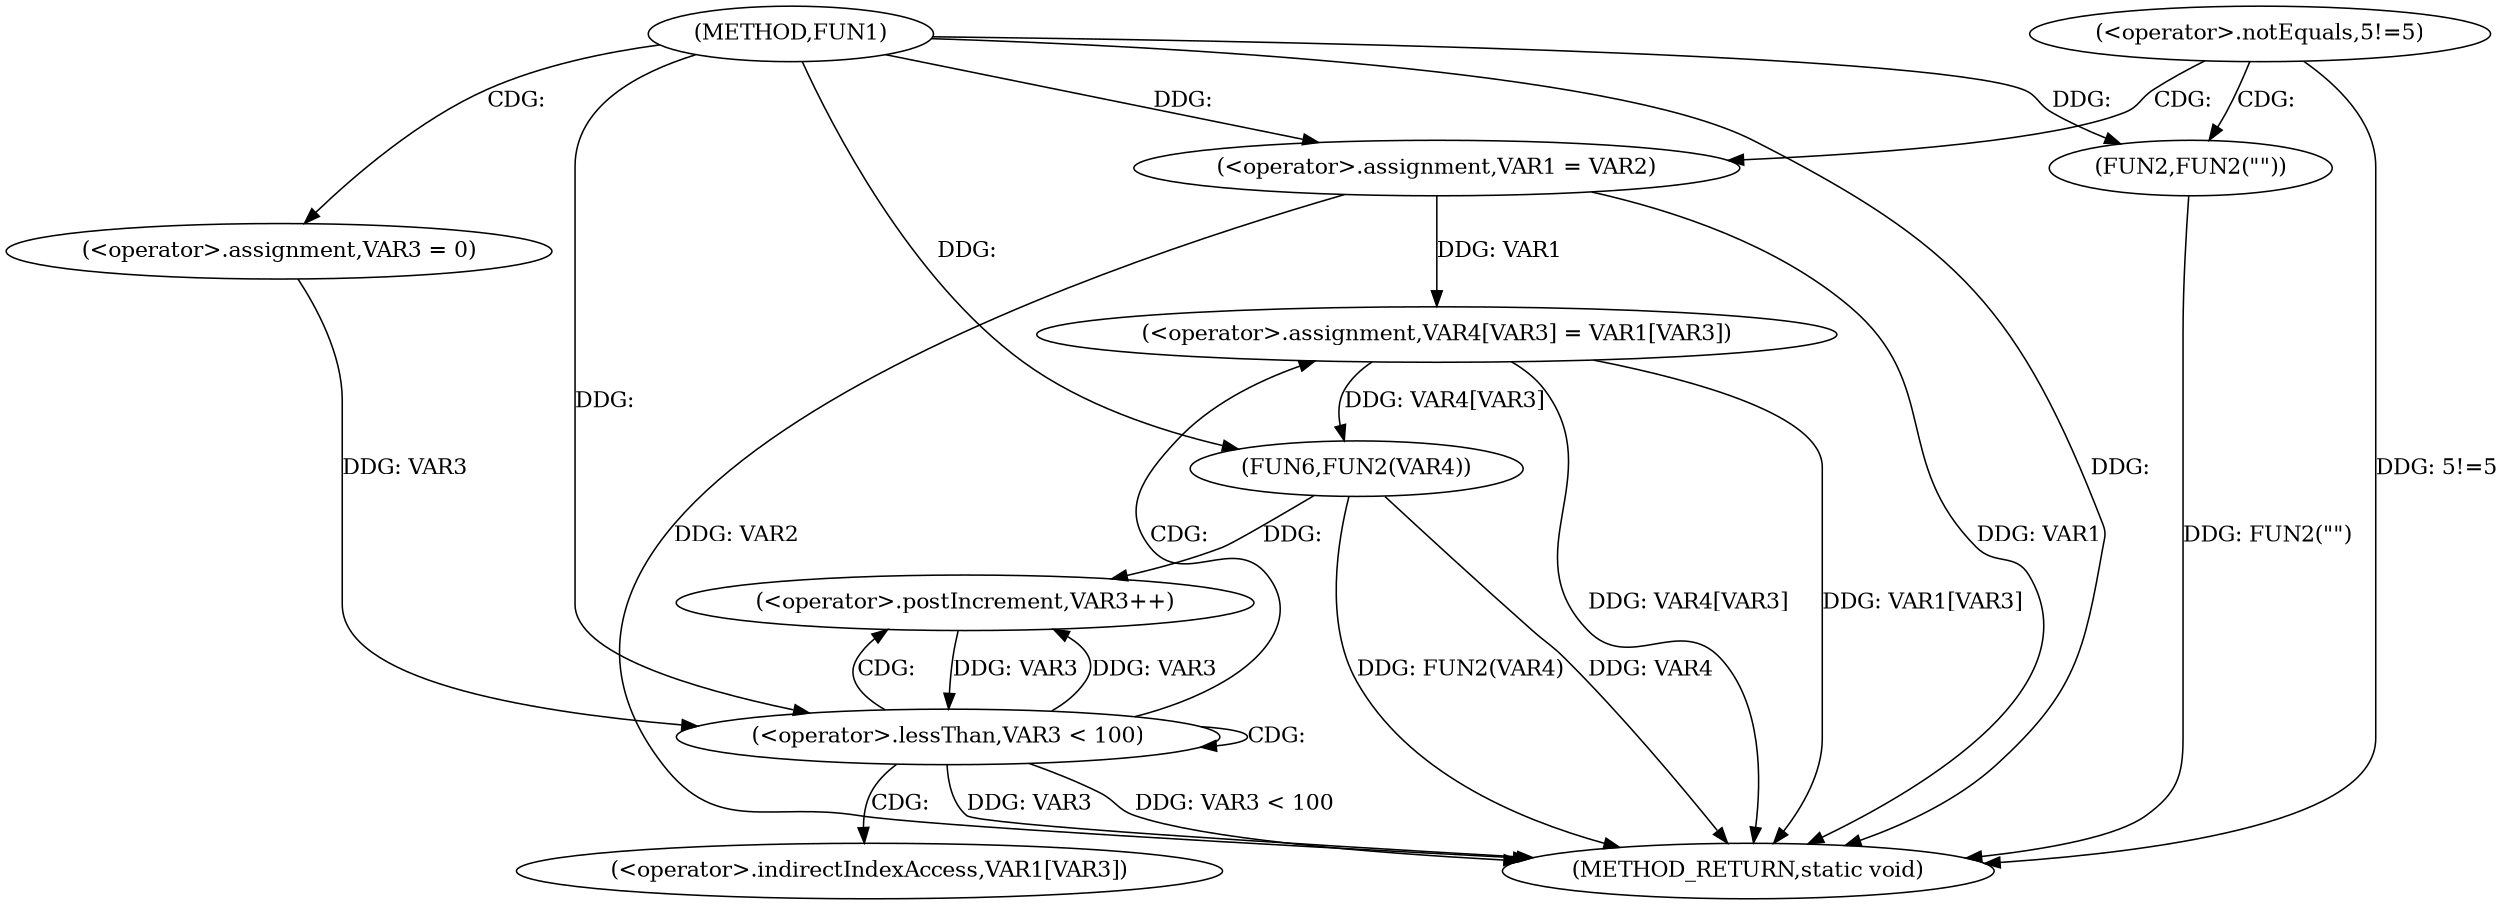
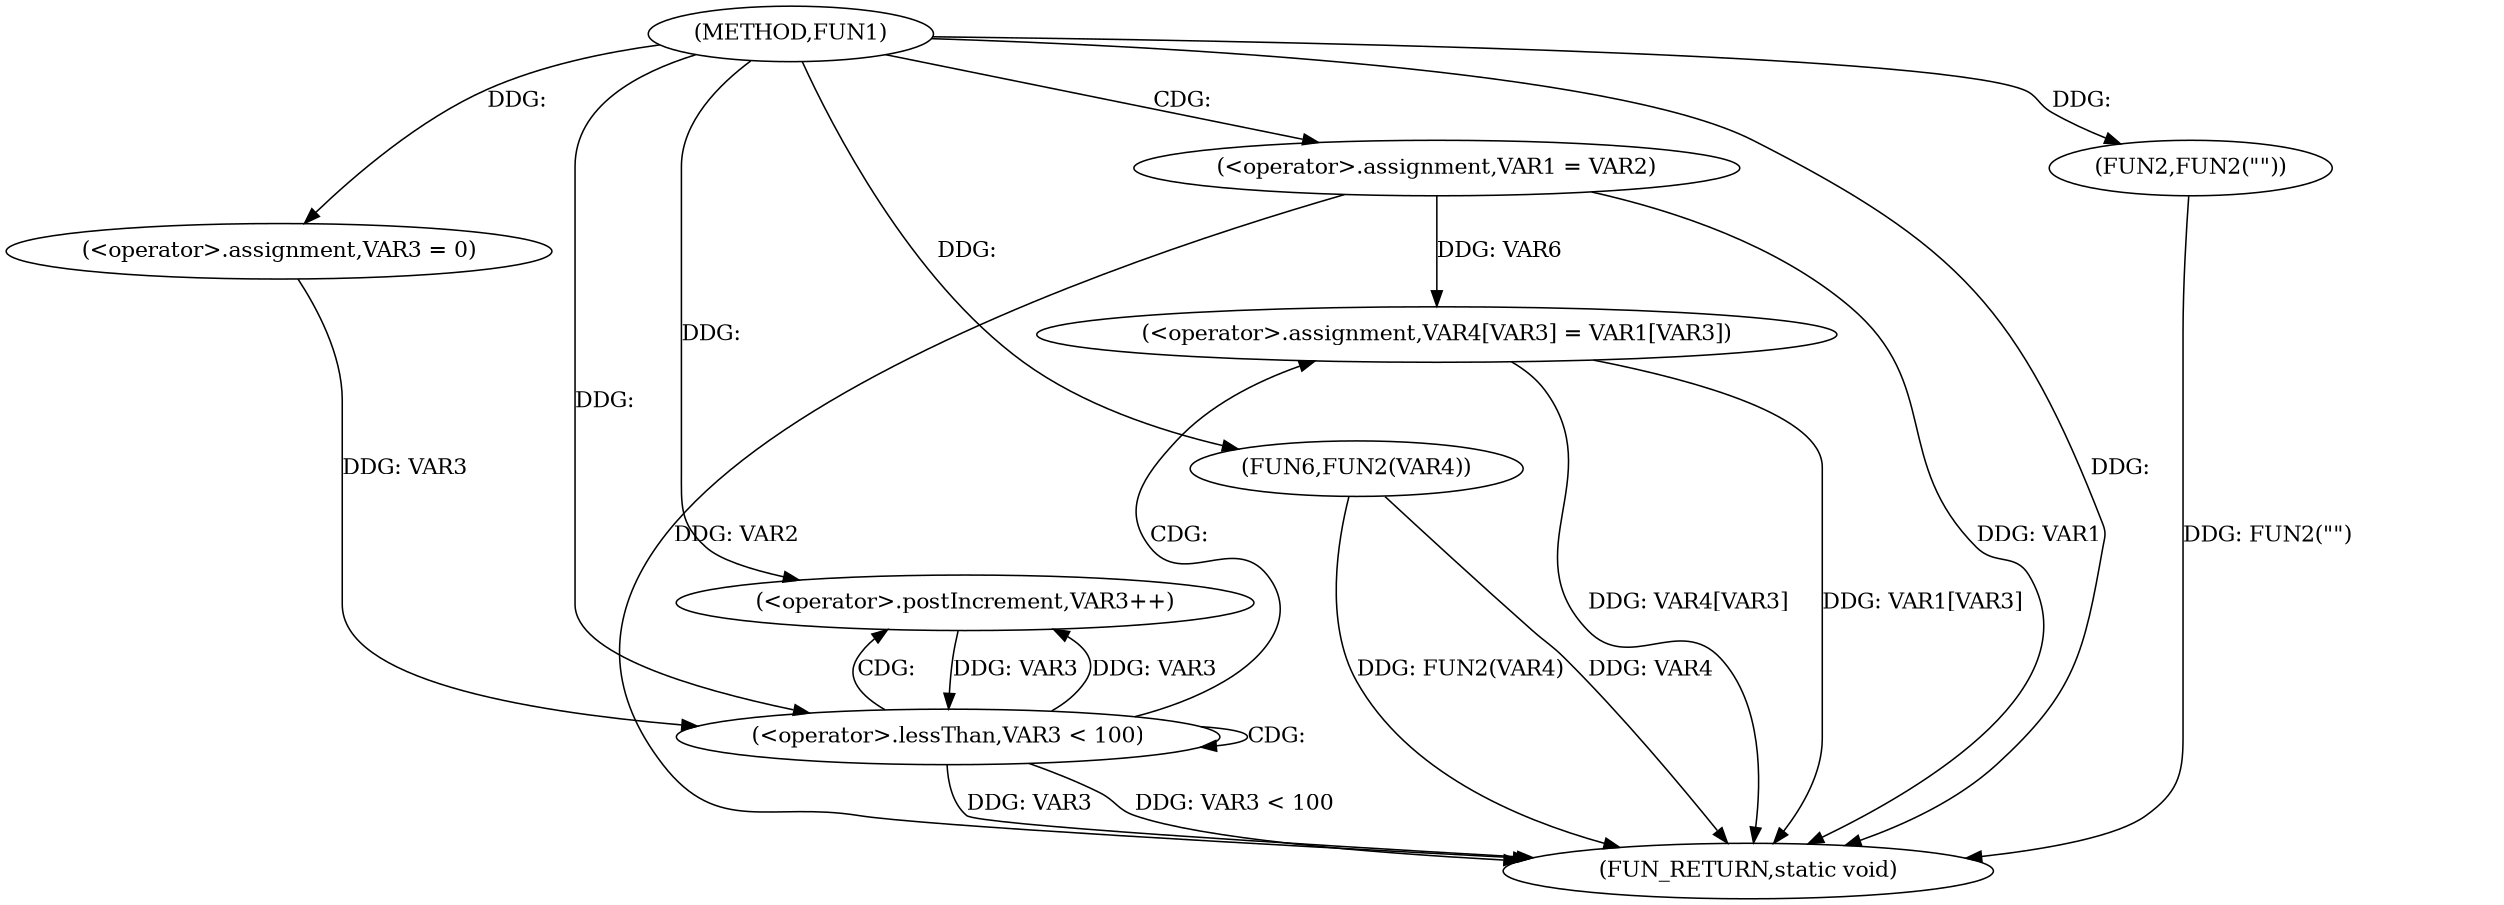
(2260, 34) -> none
(520, 101) -> (520, 101)
(1186, 101) -> (1186, 101)
(1500, 251) -> (1500, 251)
(1345, 389) -> none
(1225, 546) -> (681, 337)
(870, 871) -> none
(1748, 871) -> (1748, 871)
